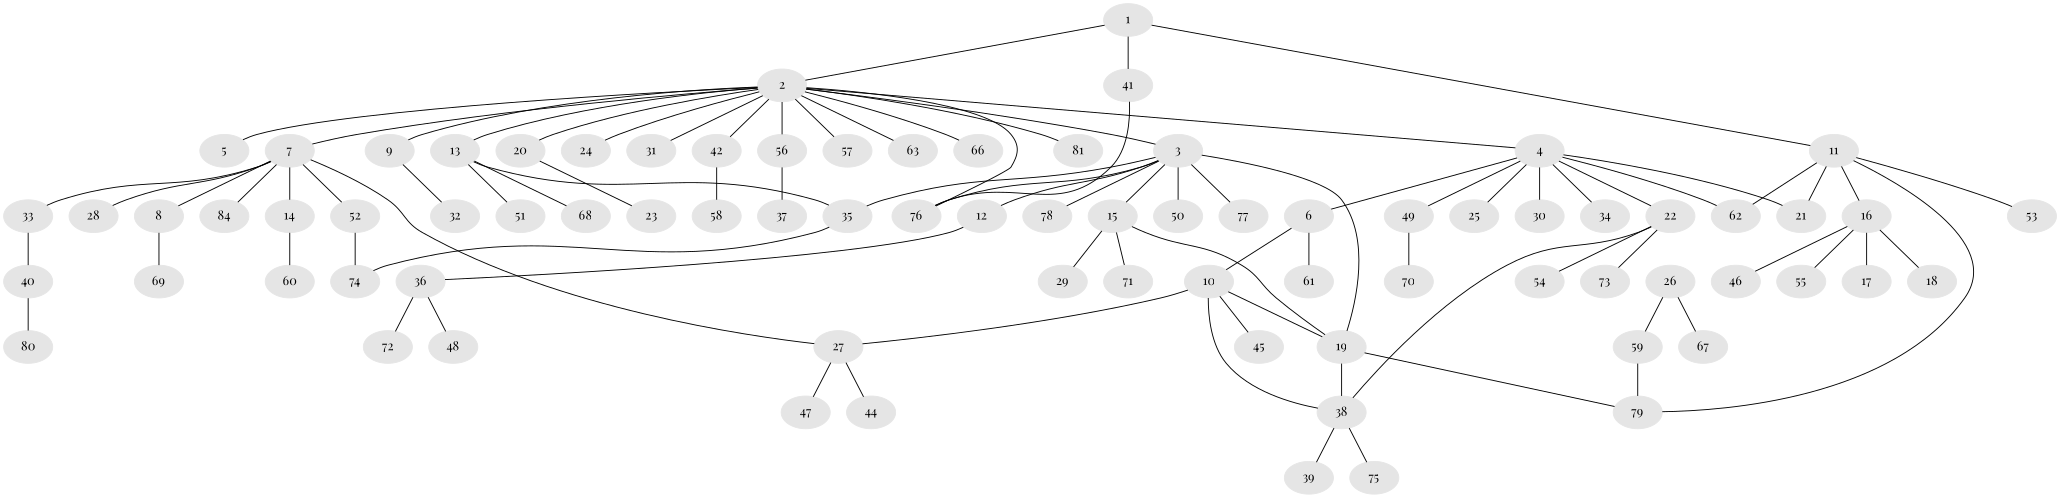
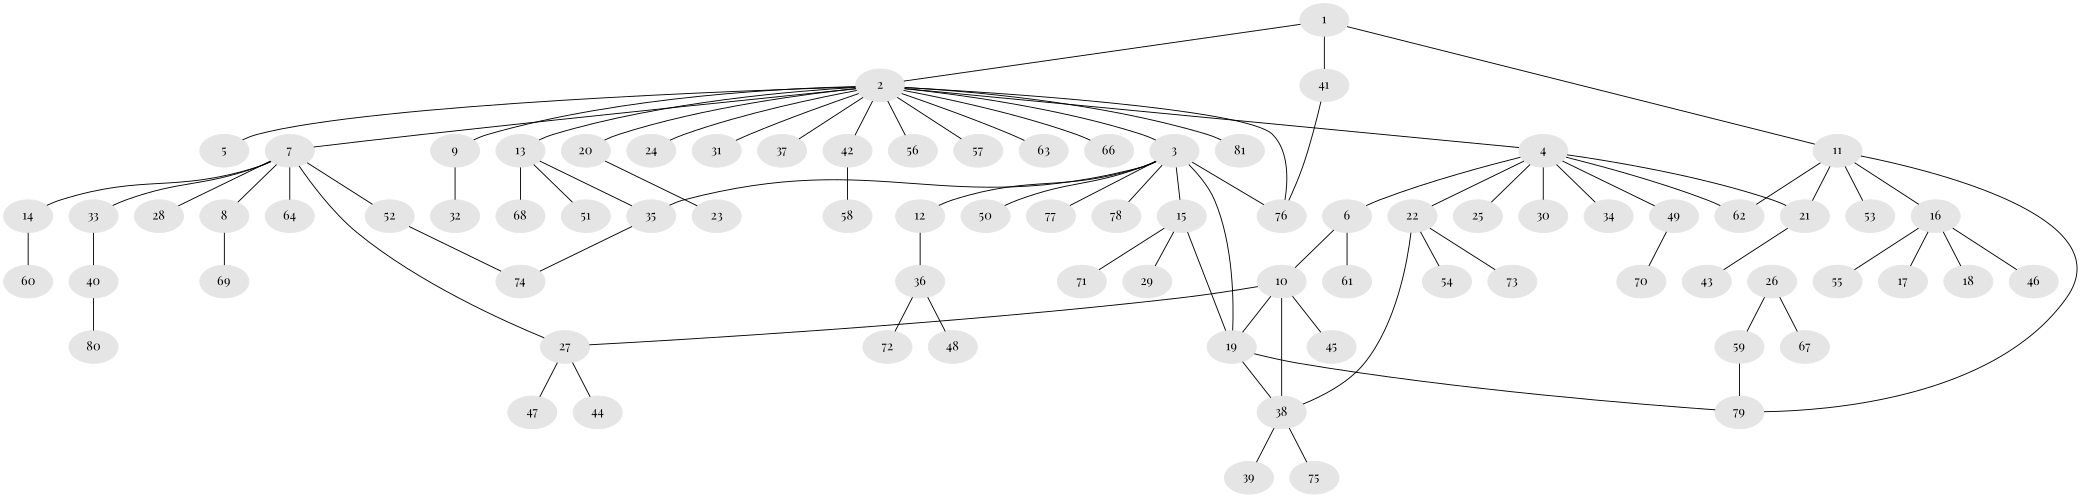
(782, 184) -> (831, 118)
(224, 216) -> (290, 216)
none -> (1707, 282)
